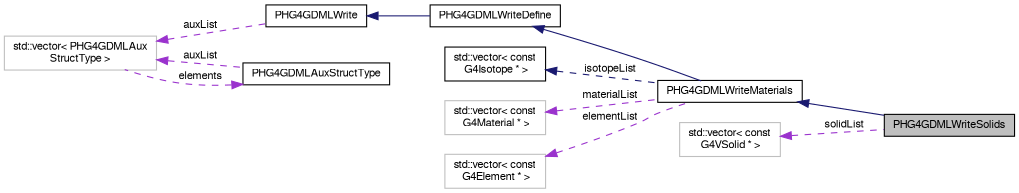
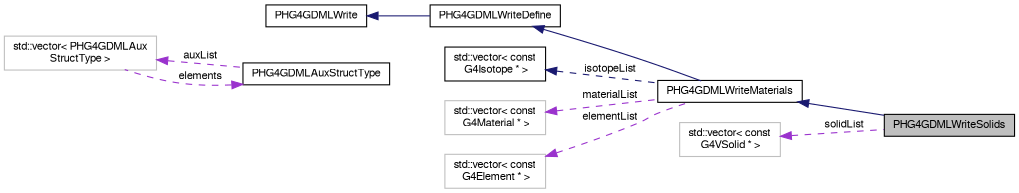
(217, 32) -> none
